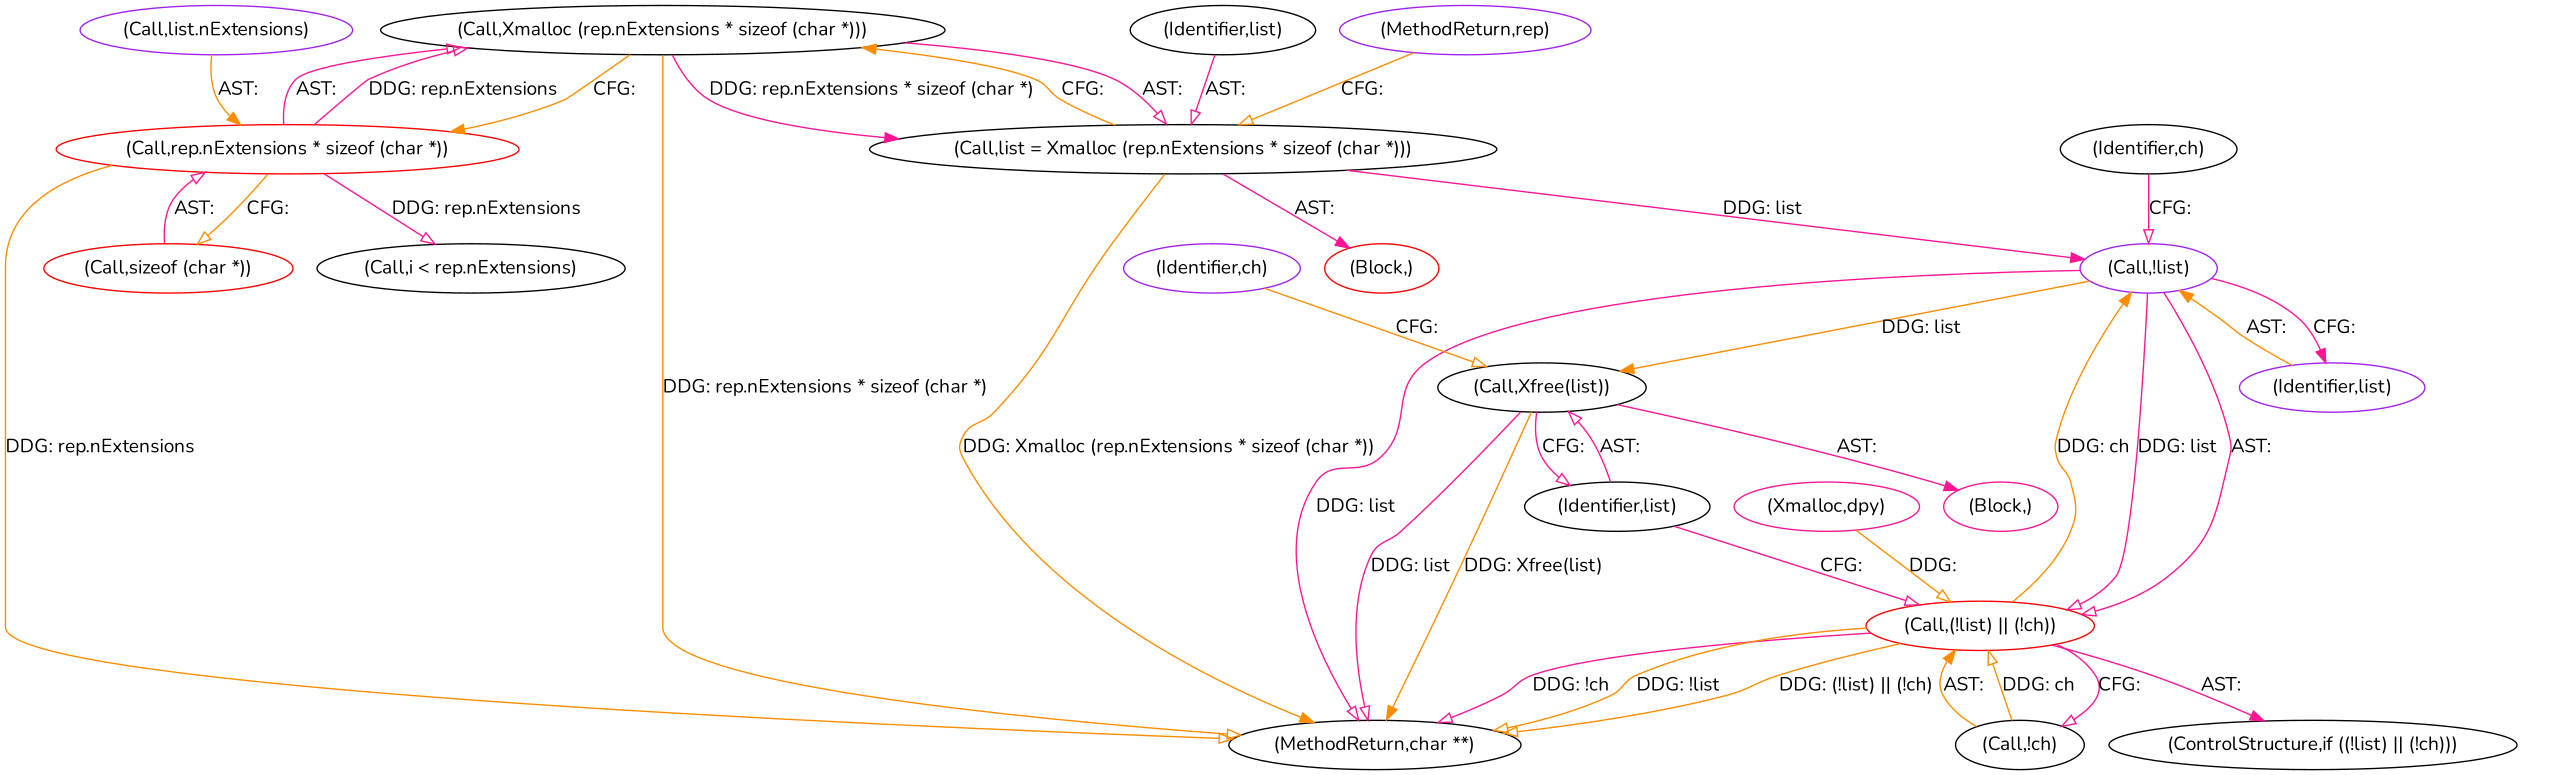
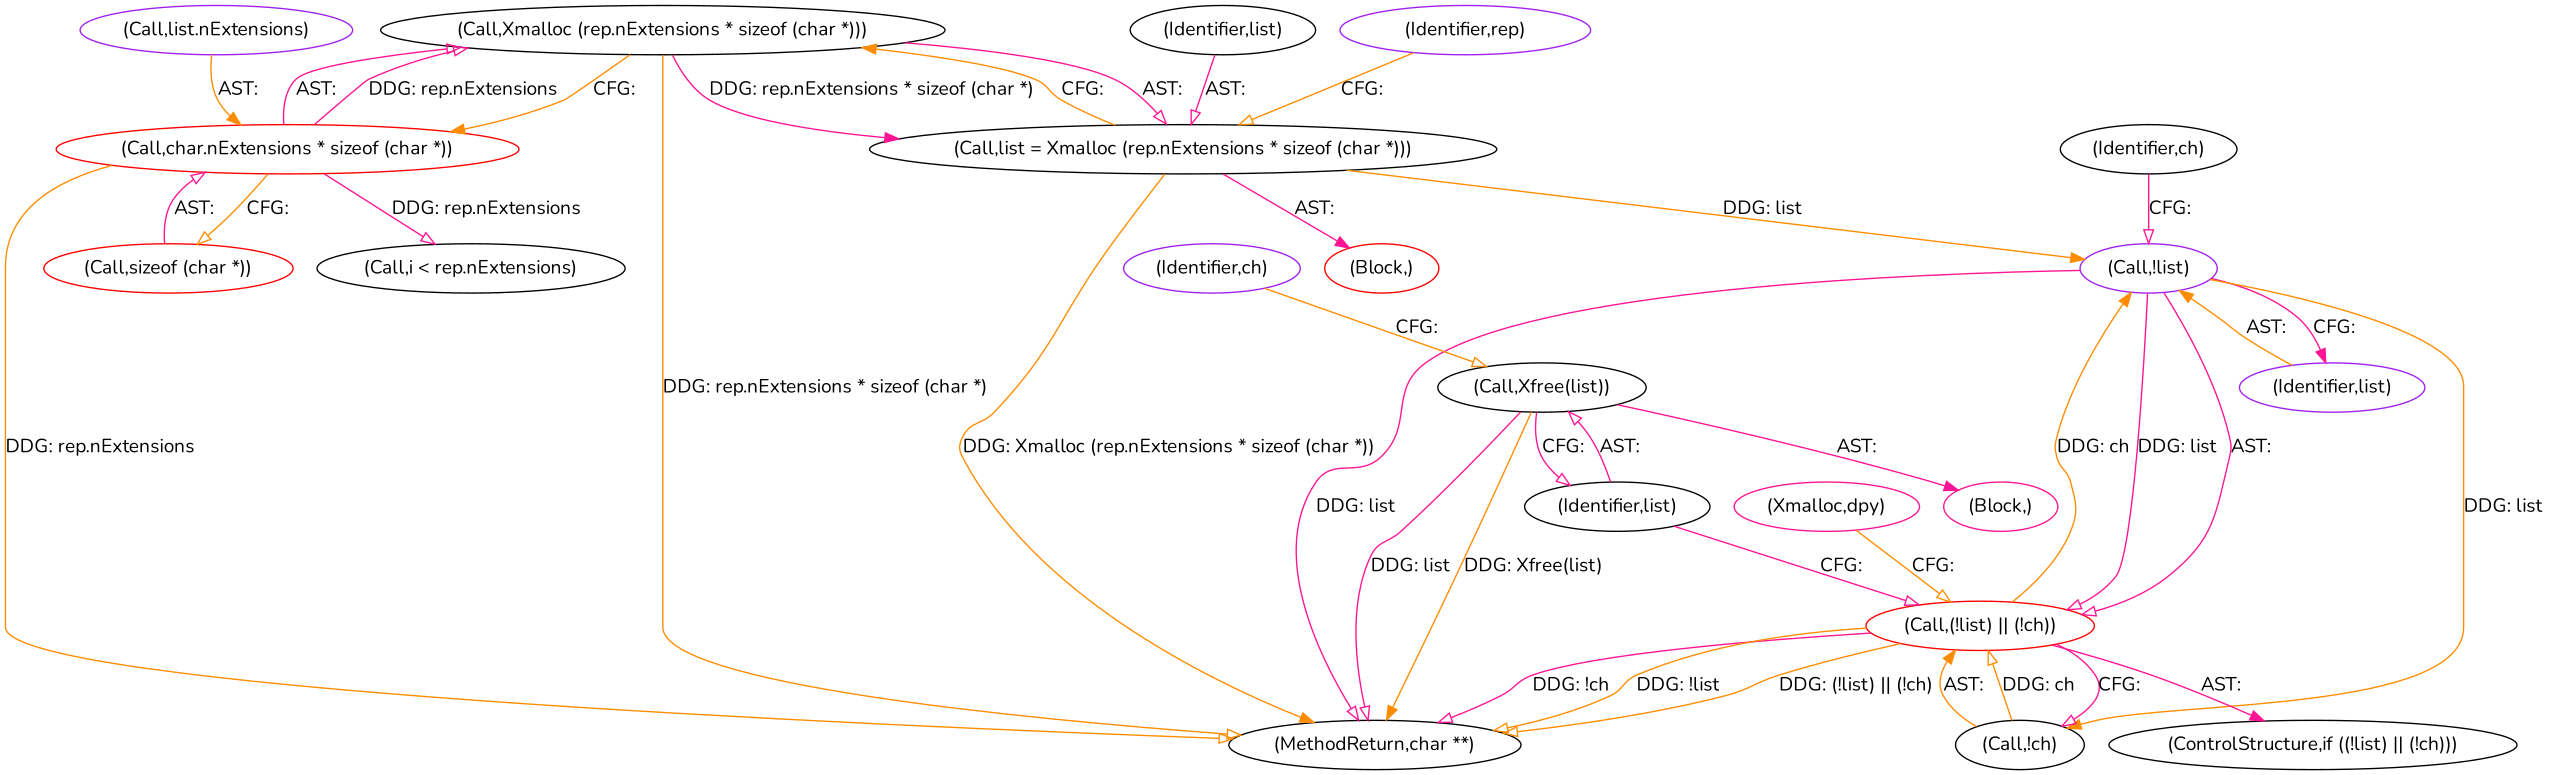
(1465, 30) -> (1465, 30)
(288, 149) -> (288, 149)
(1709, 214) -> (1709, 214)
(1862, 325) -> (2464, 569)
(1936, 566) -> (1936, 566)
